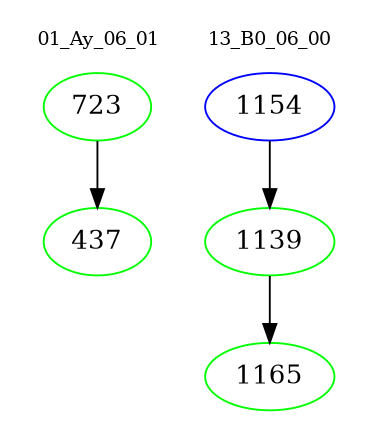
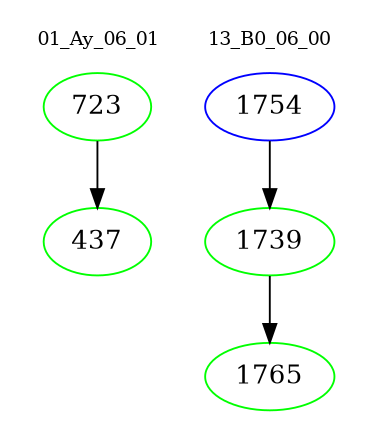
(270, 107) -> (270, 107)
(270, 242) -> (270, 242)
(270, 377) -> (270, 377)
